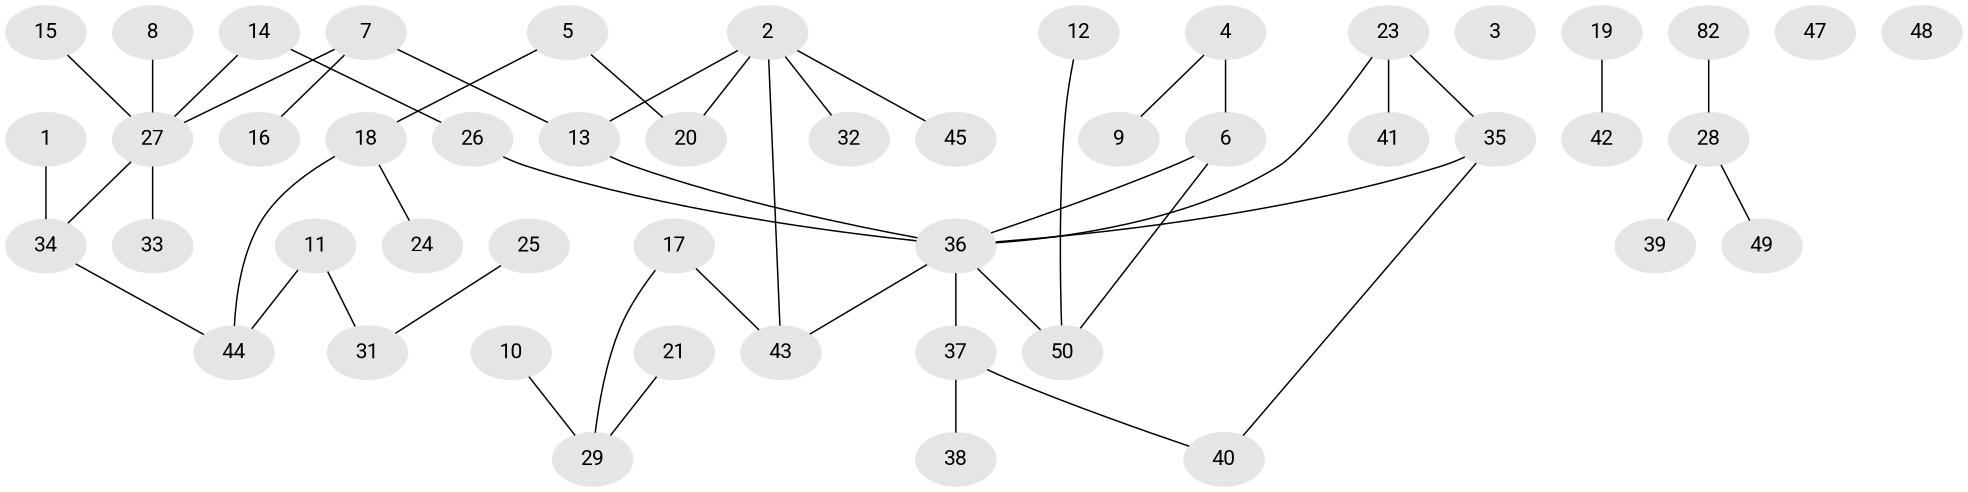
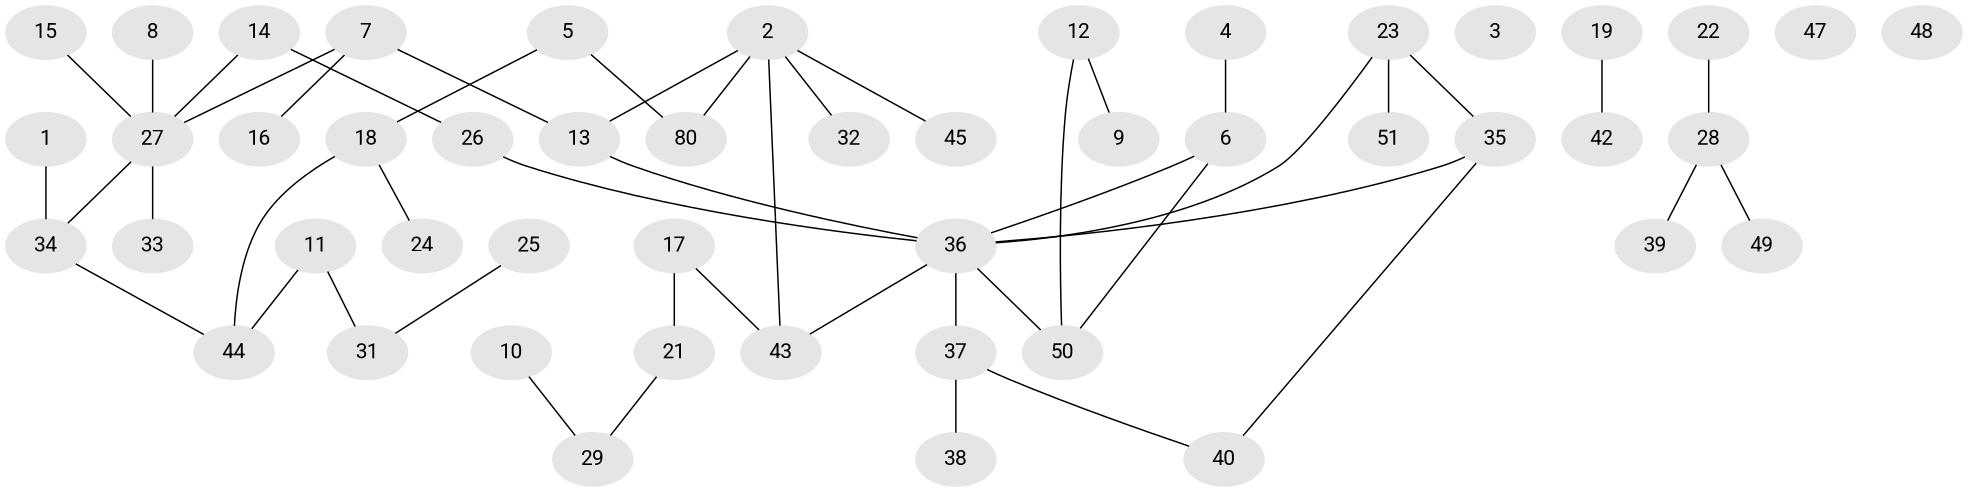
(1709, 33) -> (1709, 33)
(1172, 86) -> (1099, 86)
(686, 139) -> (686, 139)
(1389, 139) -> (1389, 139)
(613, 347) -> (674, 300)
